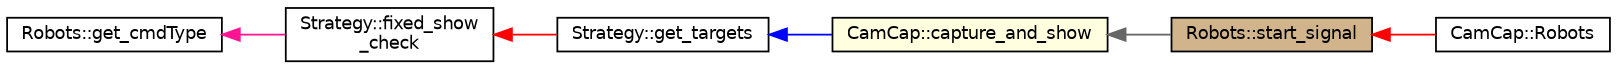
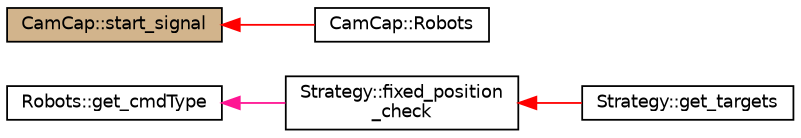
(390, 35) -> (402, 103)
(970, 35) -> none
(1272, 35) -> (114, 25)
